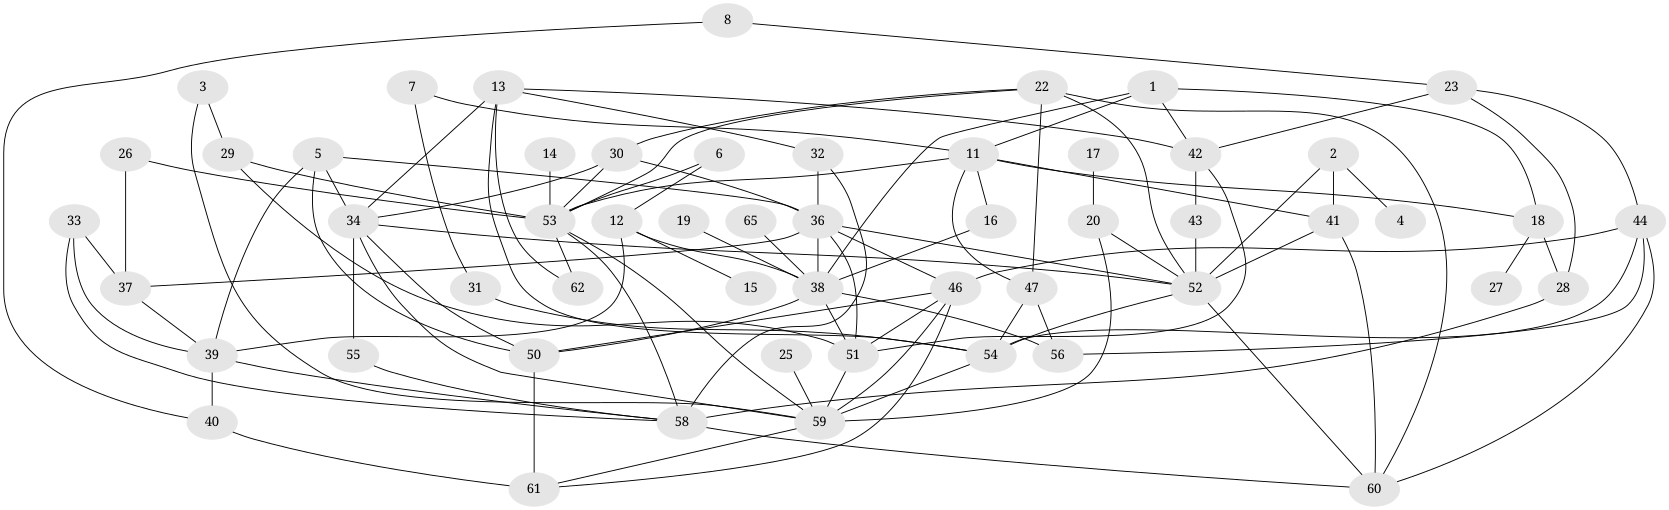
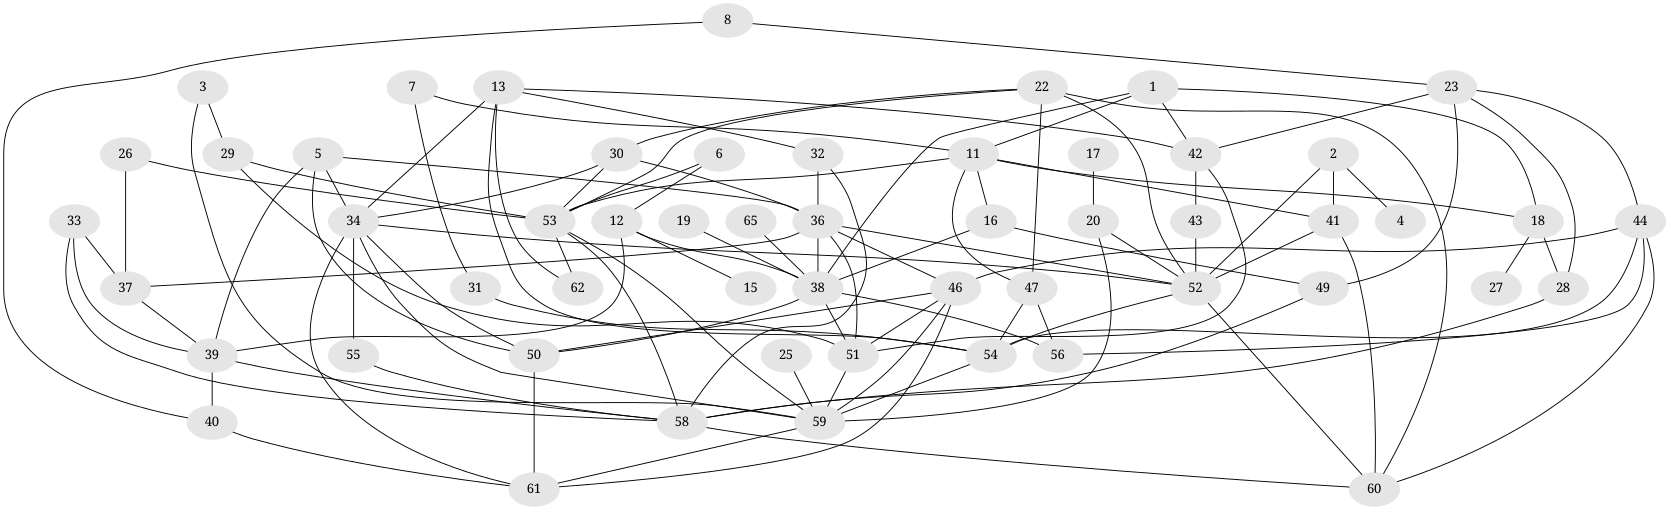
(550, 154) -> none
none -> (1323, 288)
none -> (353, 410)
